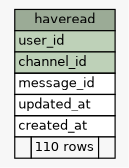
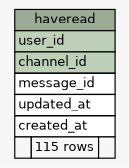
(65, 147) -> (65, 147)
